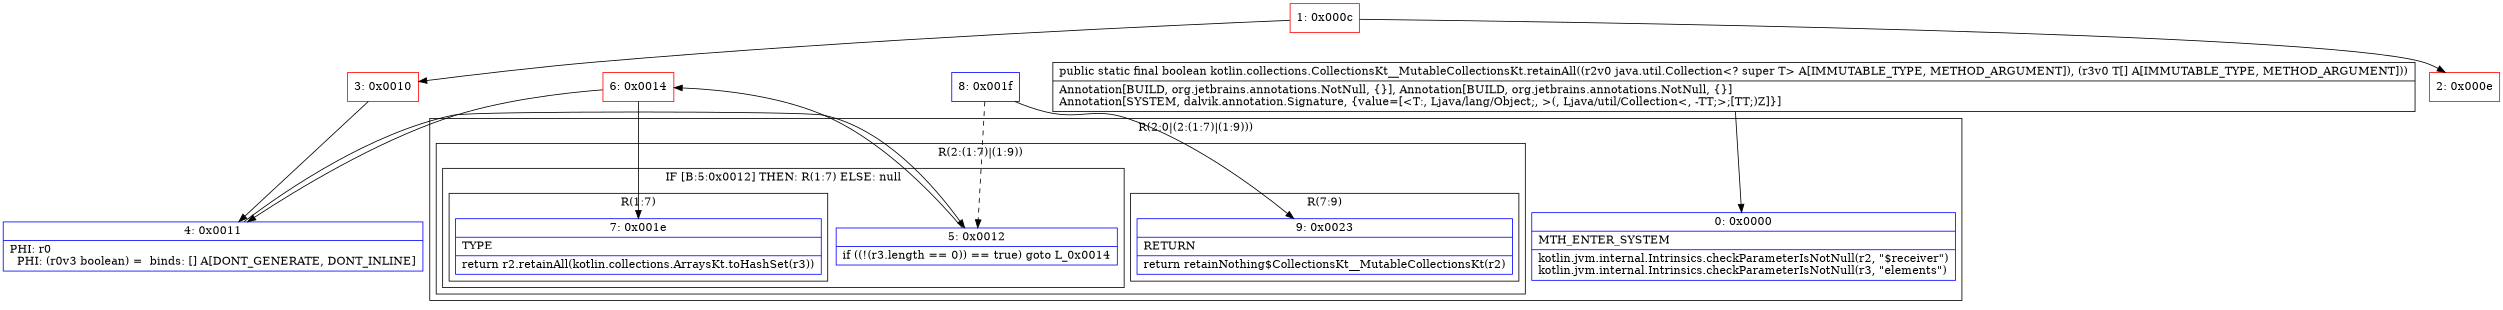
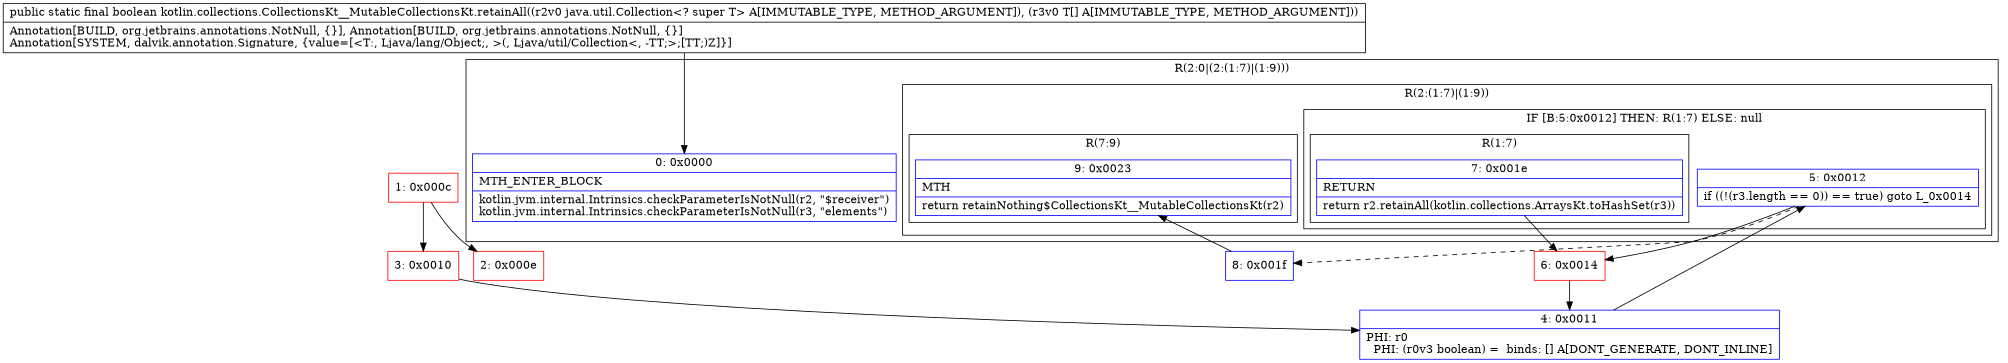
(638, 156) -> (1538, 230)
(982, 161) -> (1566, 249)
(1604, 240) -> (541, 181)
(478, 246) -> (1349, 187)
(1170, 246) -> (936, 187)
